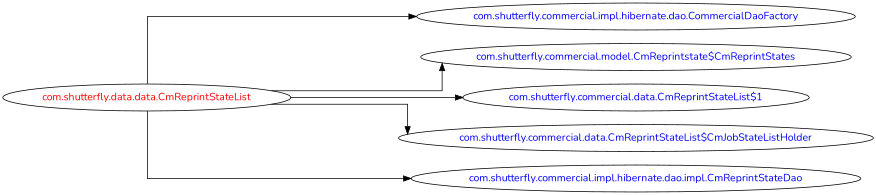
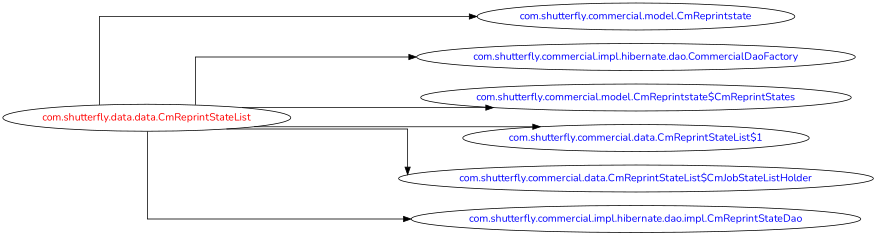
none -> (636, 16)
